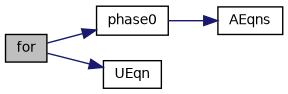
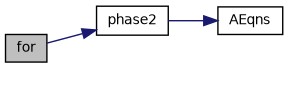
(132, 21) -> (132, 21)
(132, 74) -> none
